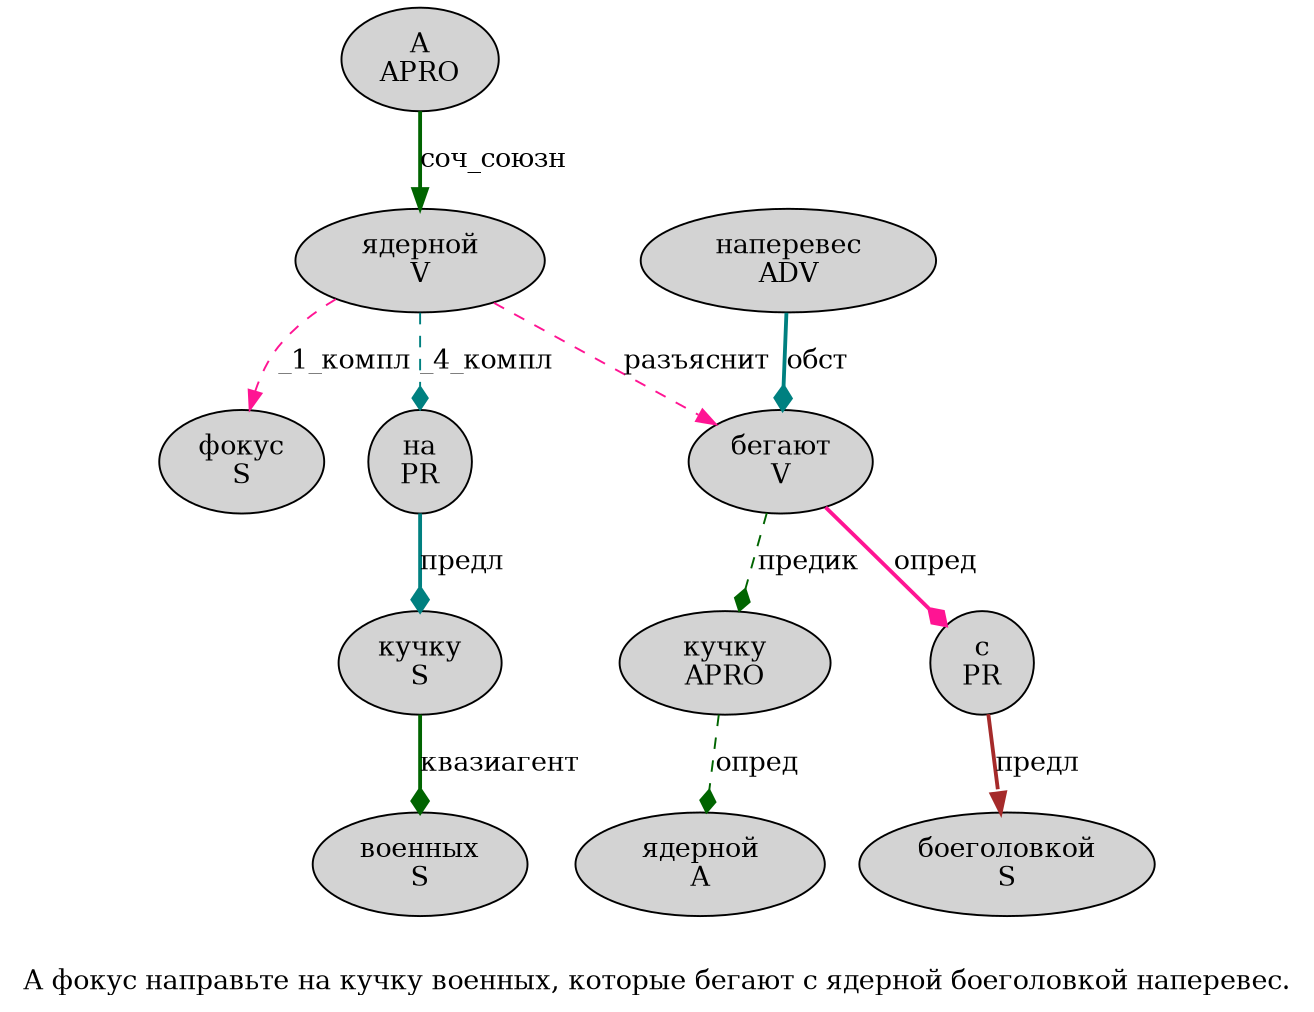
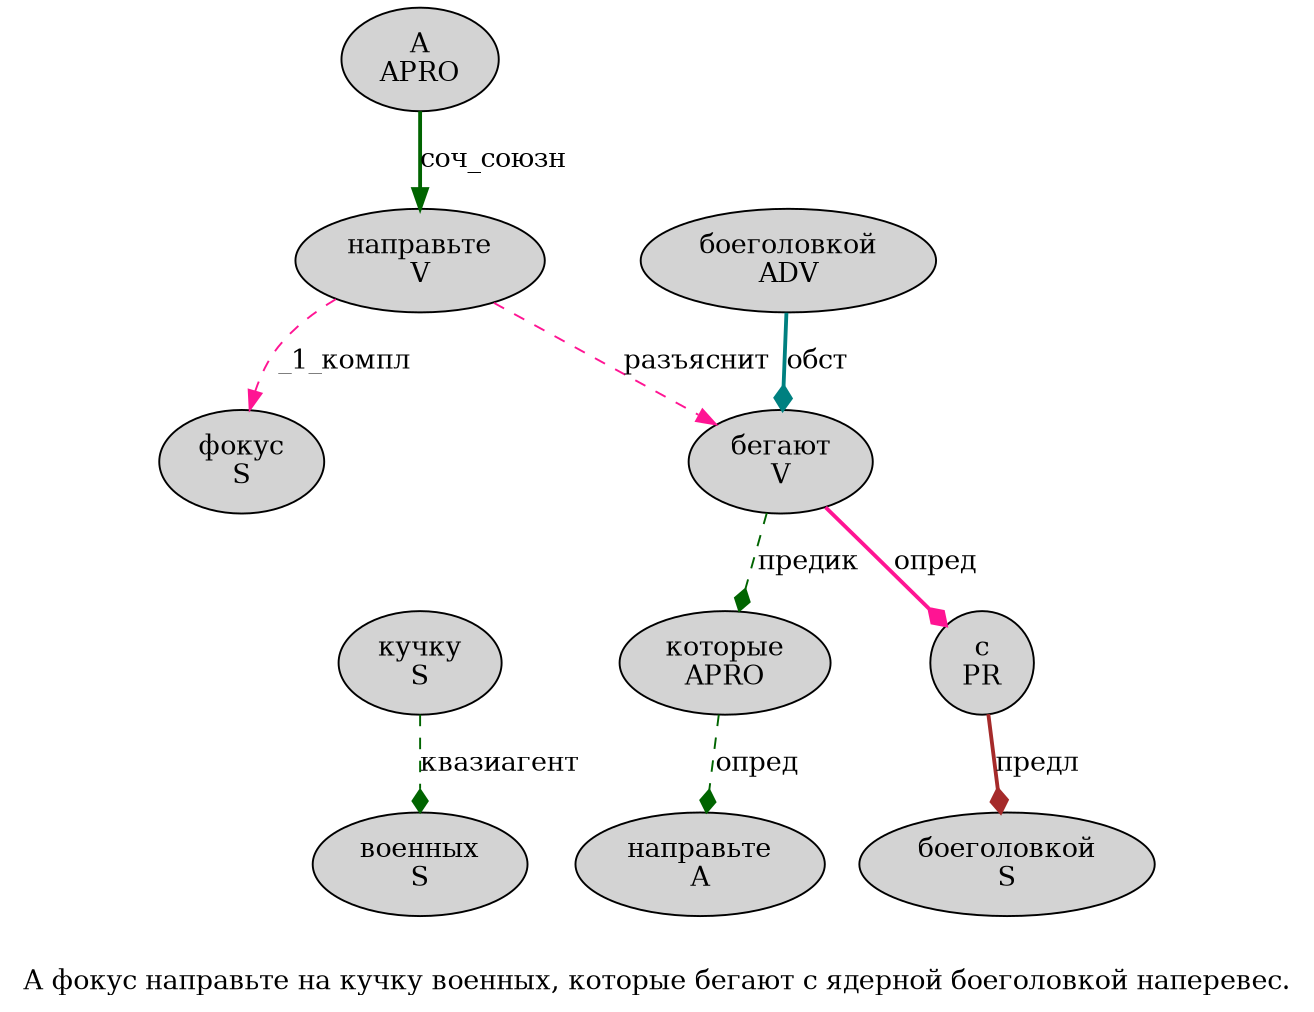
(420, 261) -> (420, 261)
(788, 261) -> (788, 261)
(420, 462) -> none
(725, 663) -> (725, 663)
(420, 752) -> (420, 752)
(993, 752) -> (993, 752)
(700, 864) -> (700, 864)
